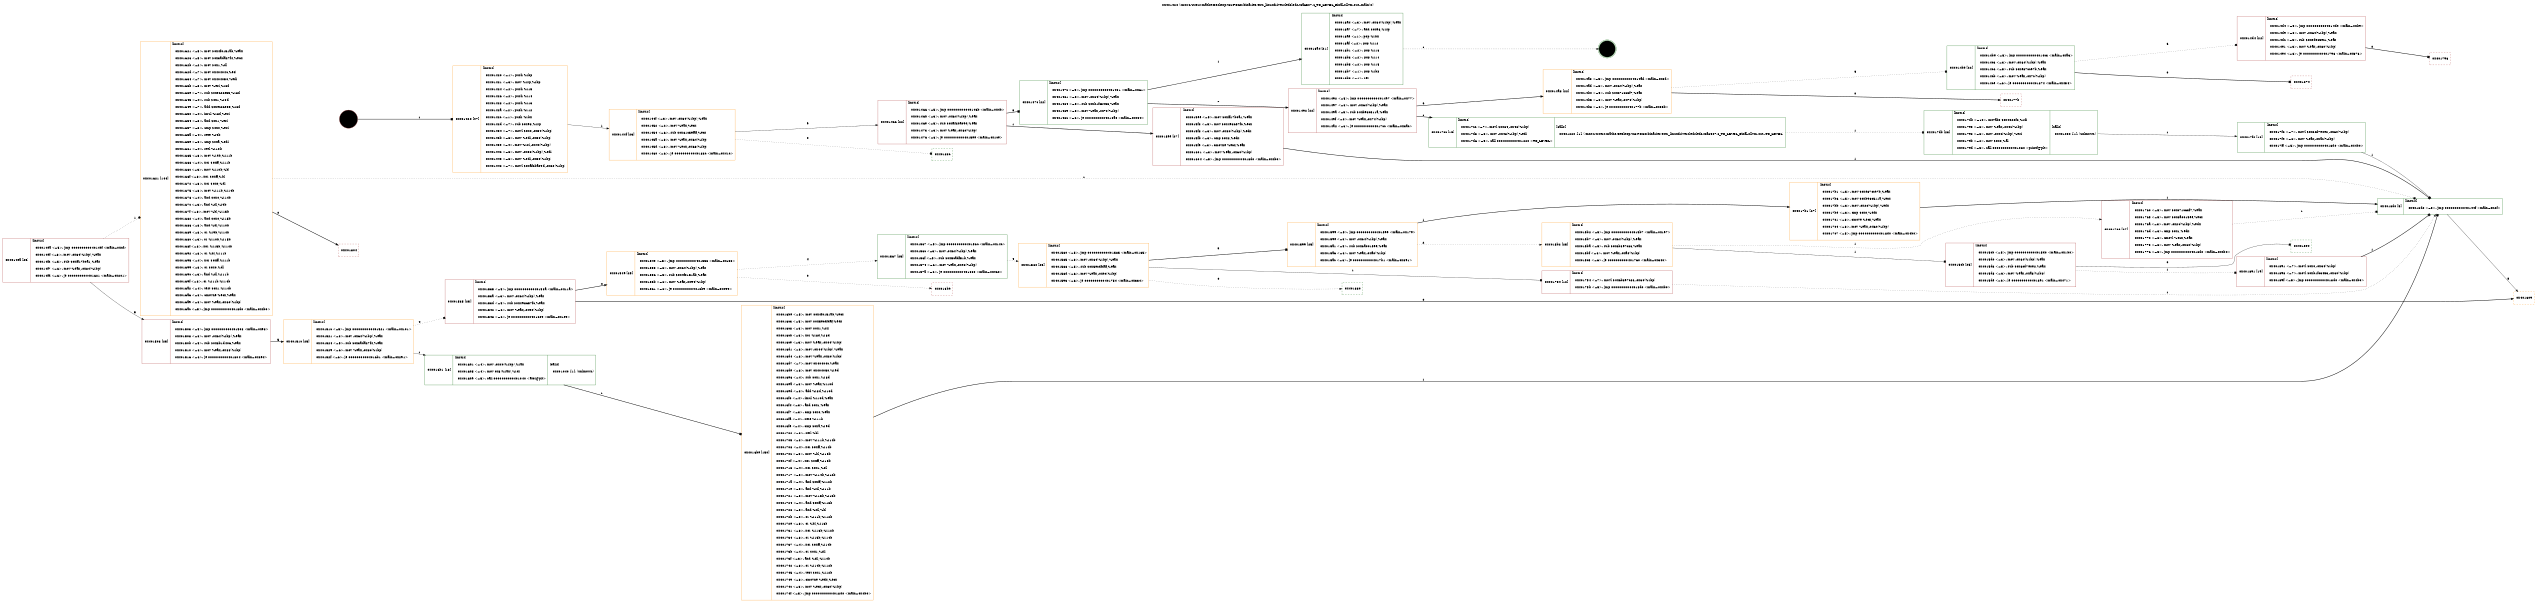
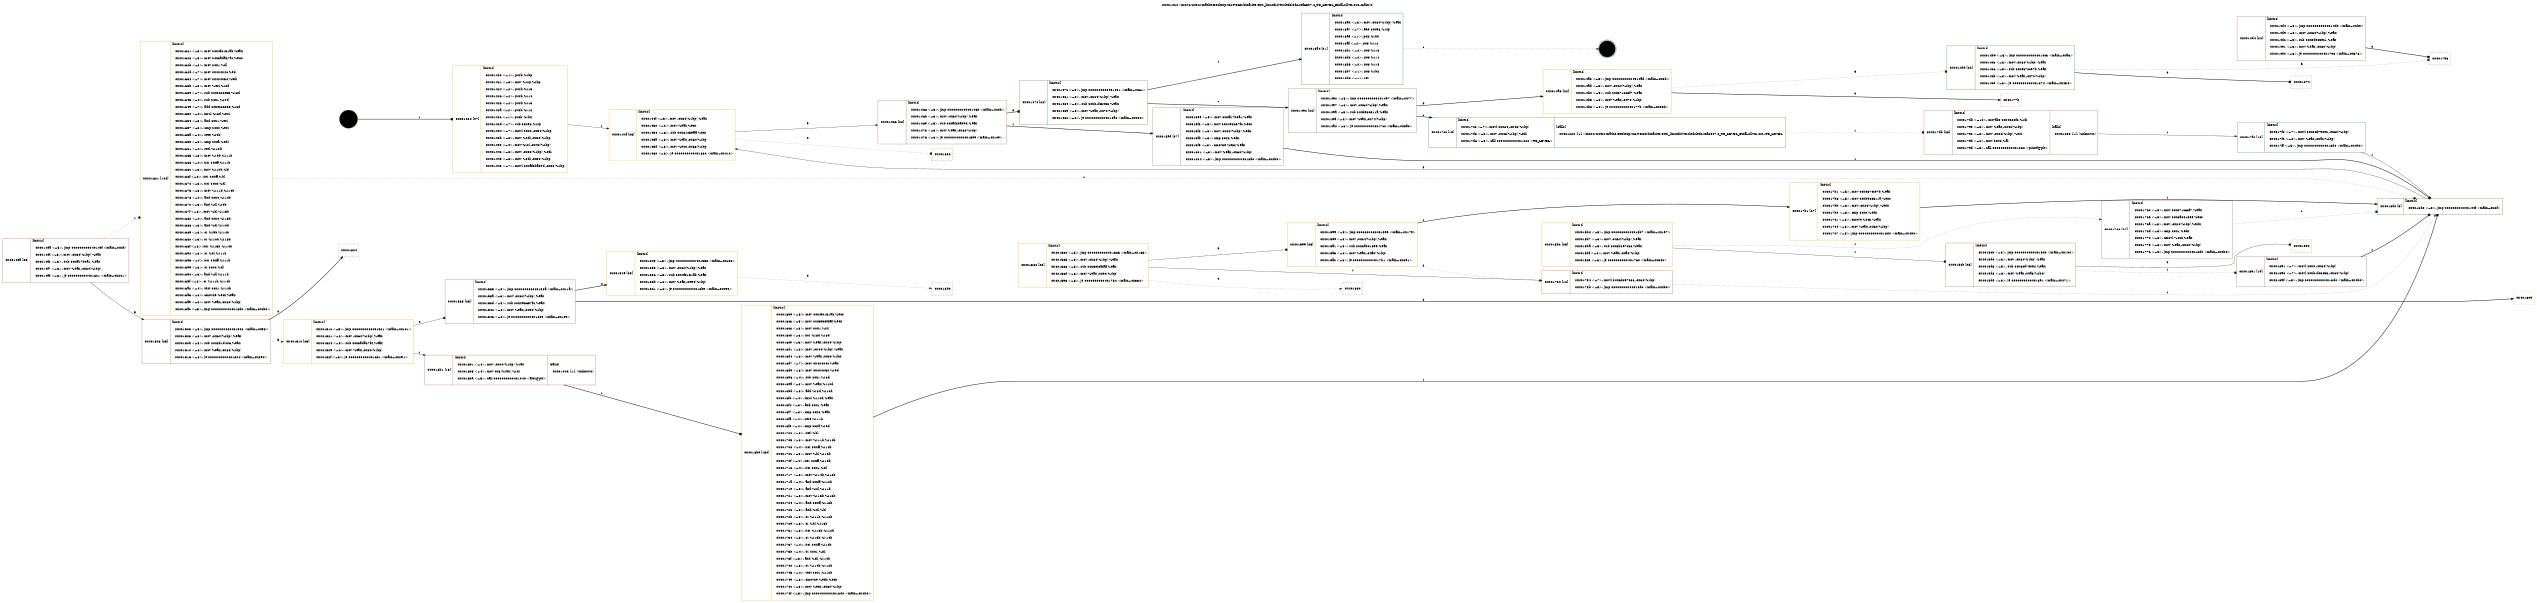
(2155, 53) -> (2251, 69)
(2011, 132) -> (2011, 132)
(304, 228) -> (307, 292)
(1479, 245) -> (1478, 276)
(2482, 252) -> (1584, 169)
(1217, 255) -> (1217, 255)
(942, 257) -> none
(1344, 274) -> (1344, 274)
(428, 322) -> (428, 322)
(276, 342) -> (276, 342)
(510, 370) -> (510, 370)
